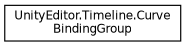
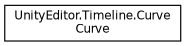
(93, 23) -> (93, 23)
